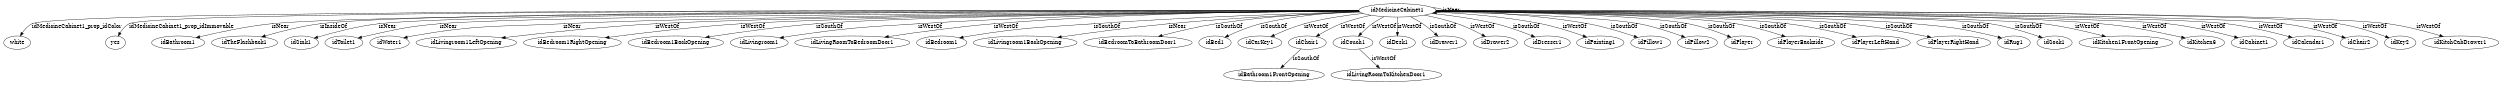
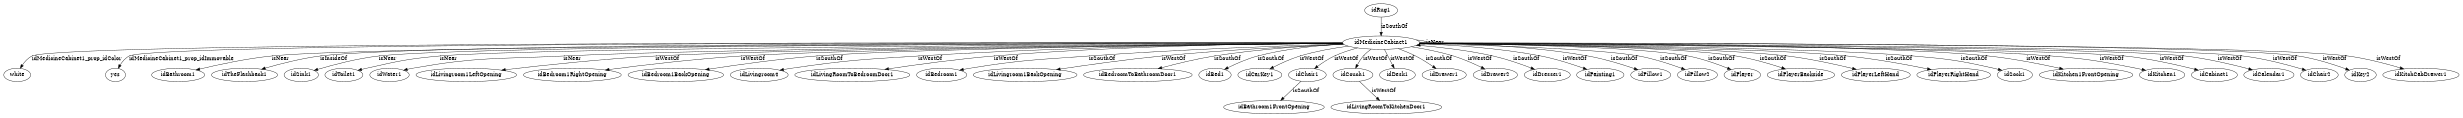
(1816, 19) -> (1381, 25)
(1178, 27) -> (1173, 59)
(759, 43) -> (759, 75)
(2202, 43) -> (2162, 75)
